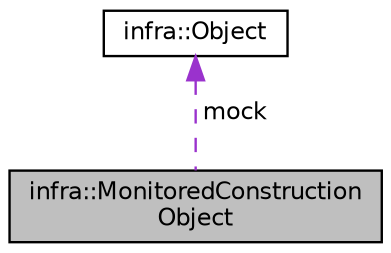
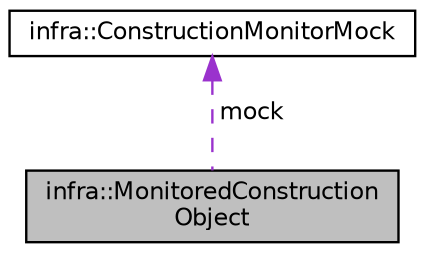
(196, 33) -> (212, 33)
